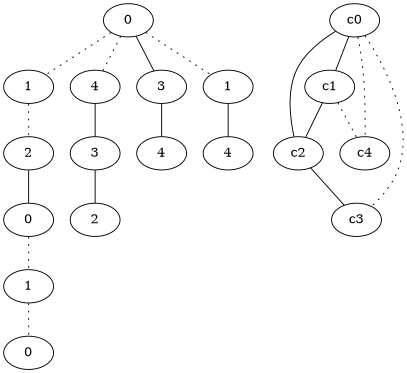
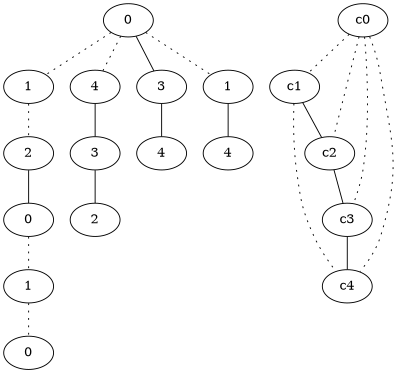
(342, 53) -> (329, 54)
(294, 76) -> (346, 87)
none -> (347, 253)
